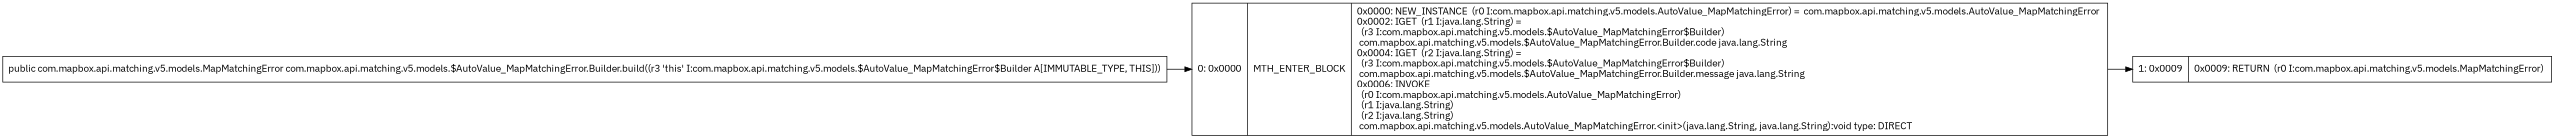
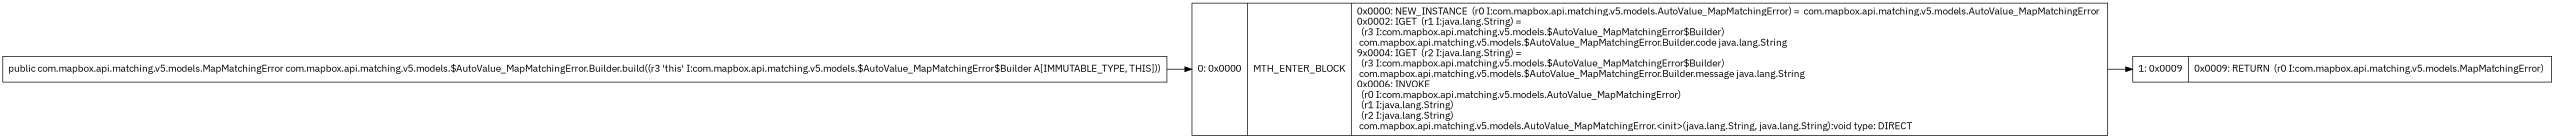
(1440, 53) -> (1440, 53)
